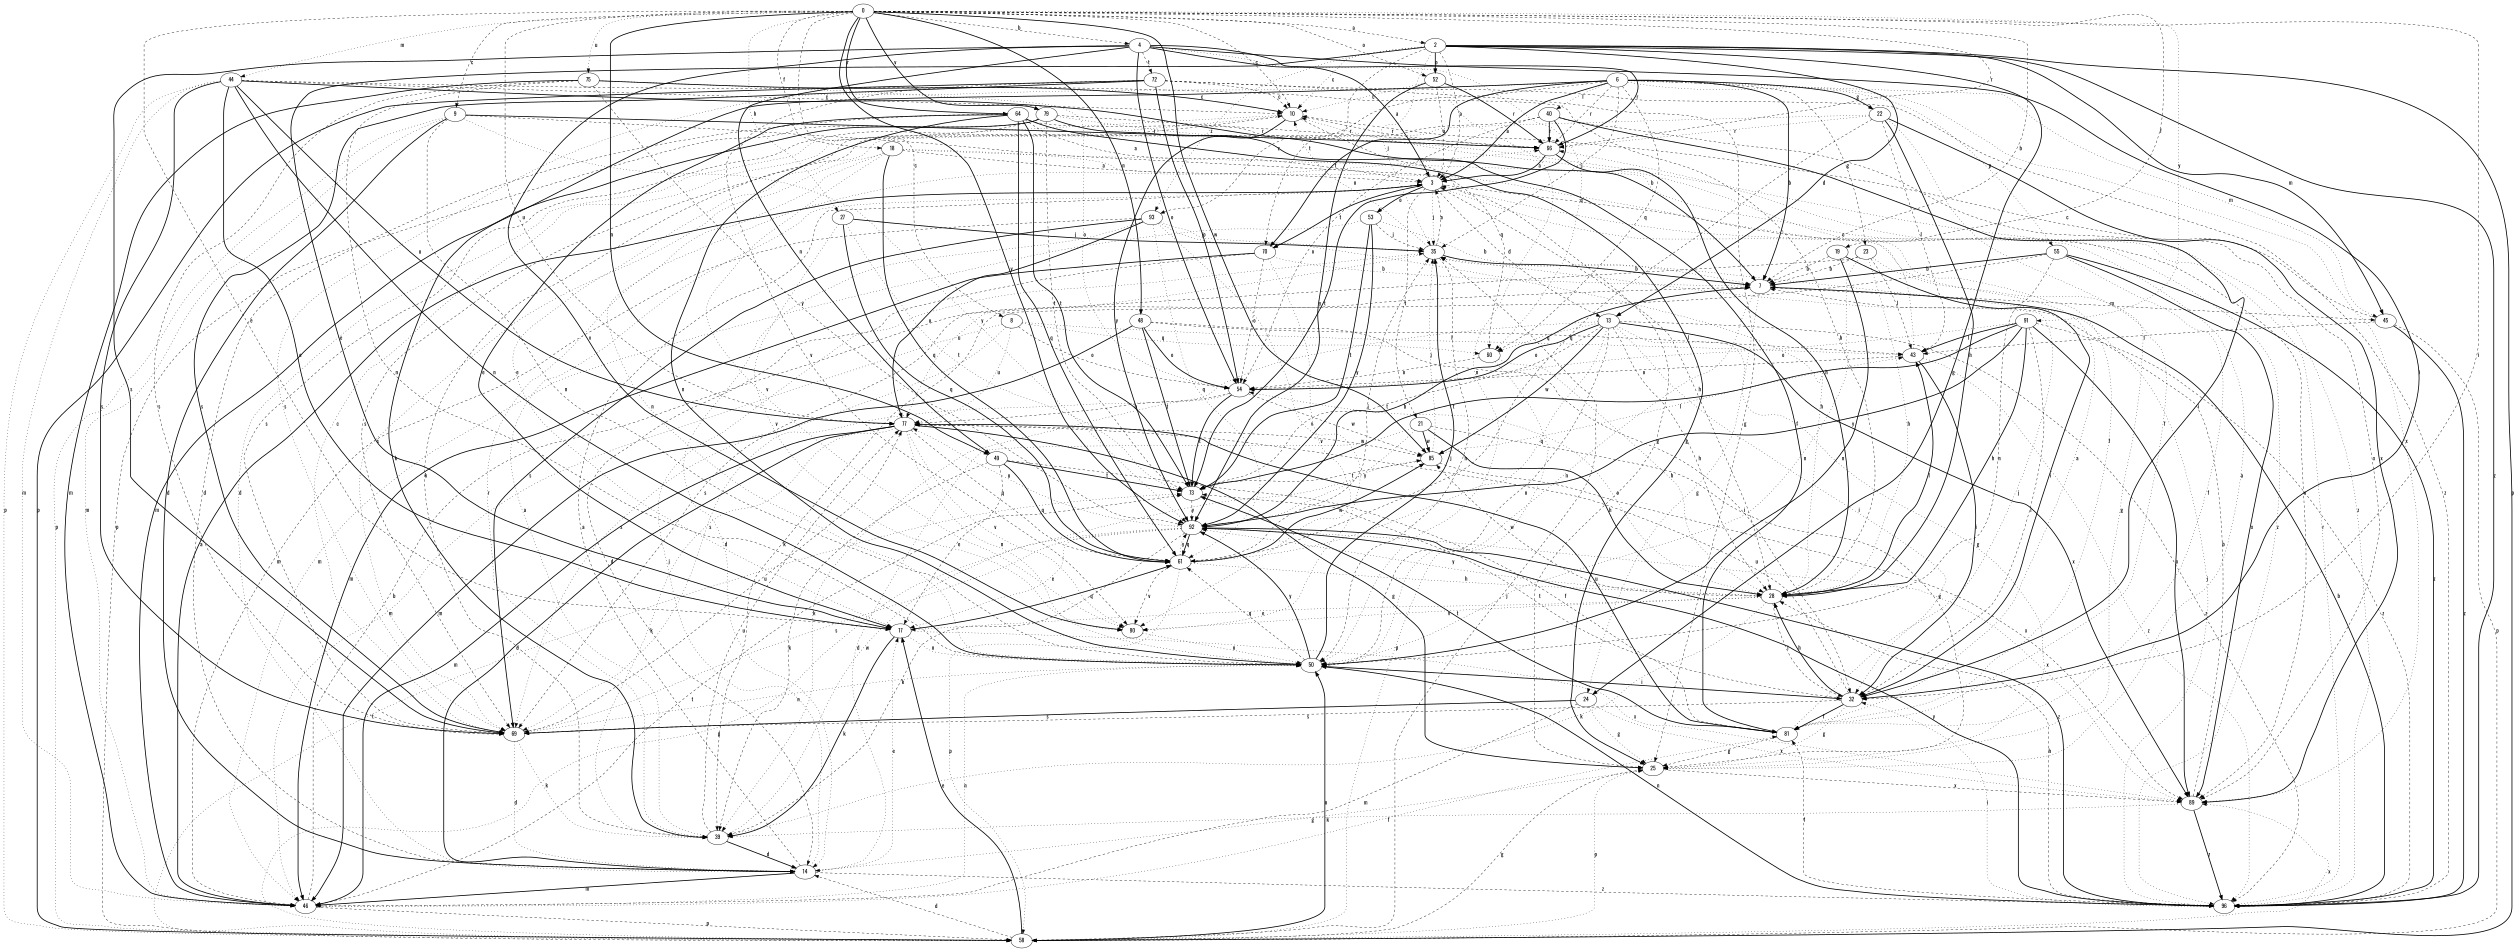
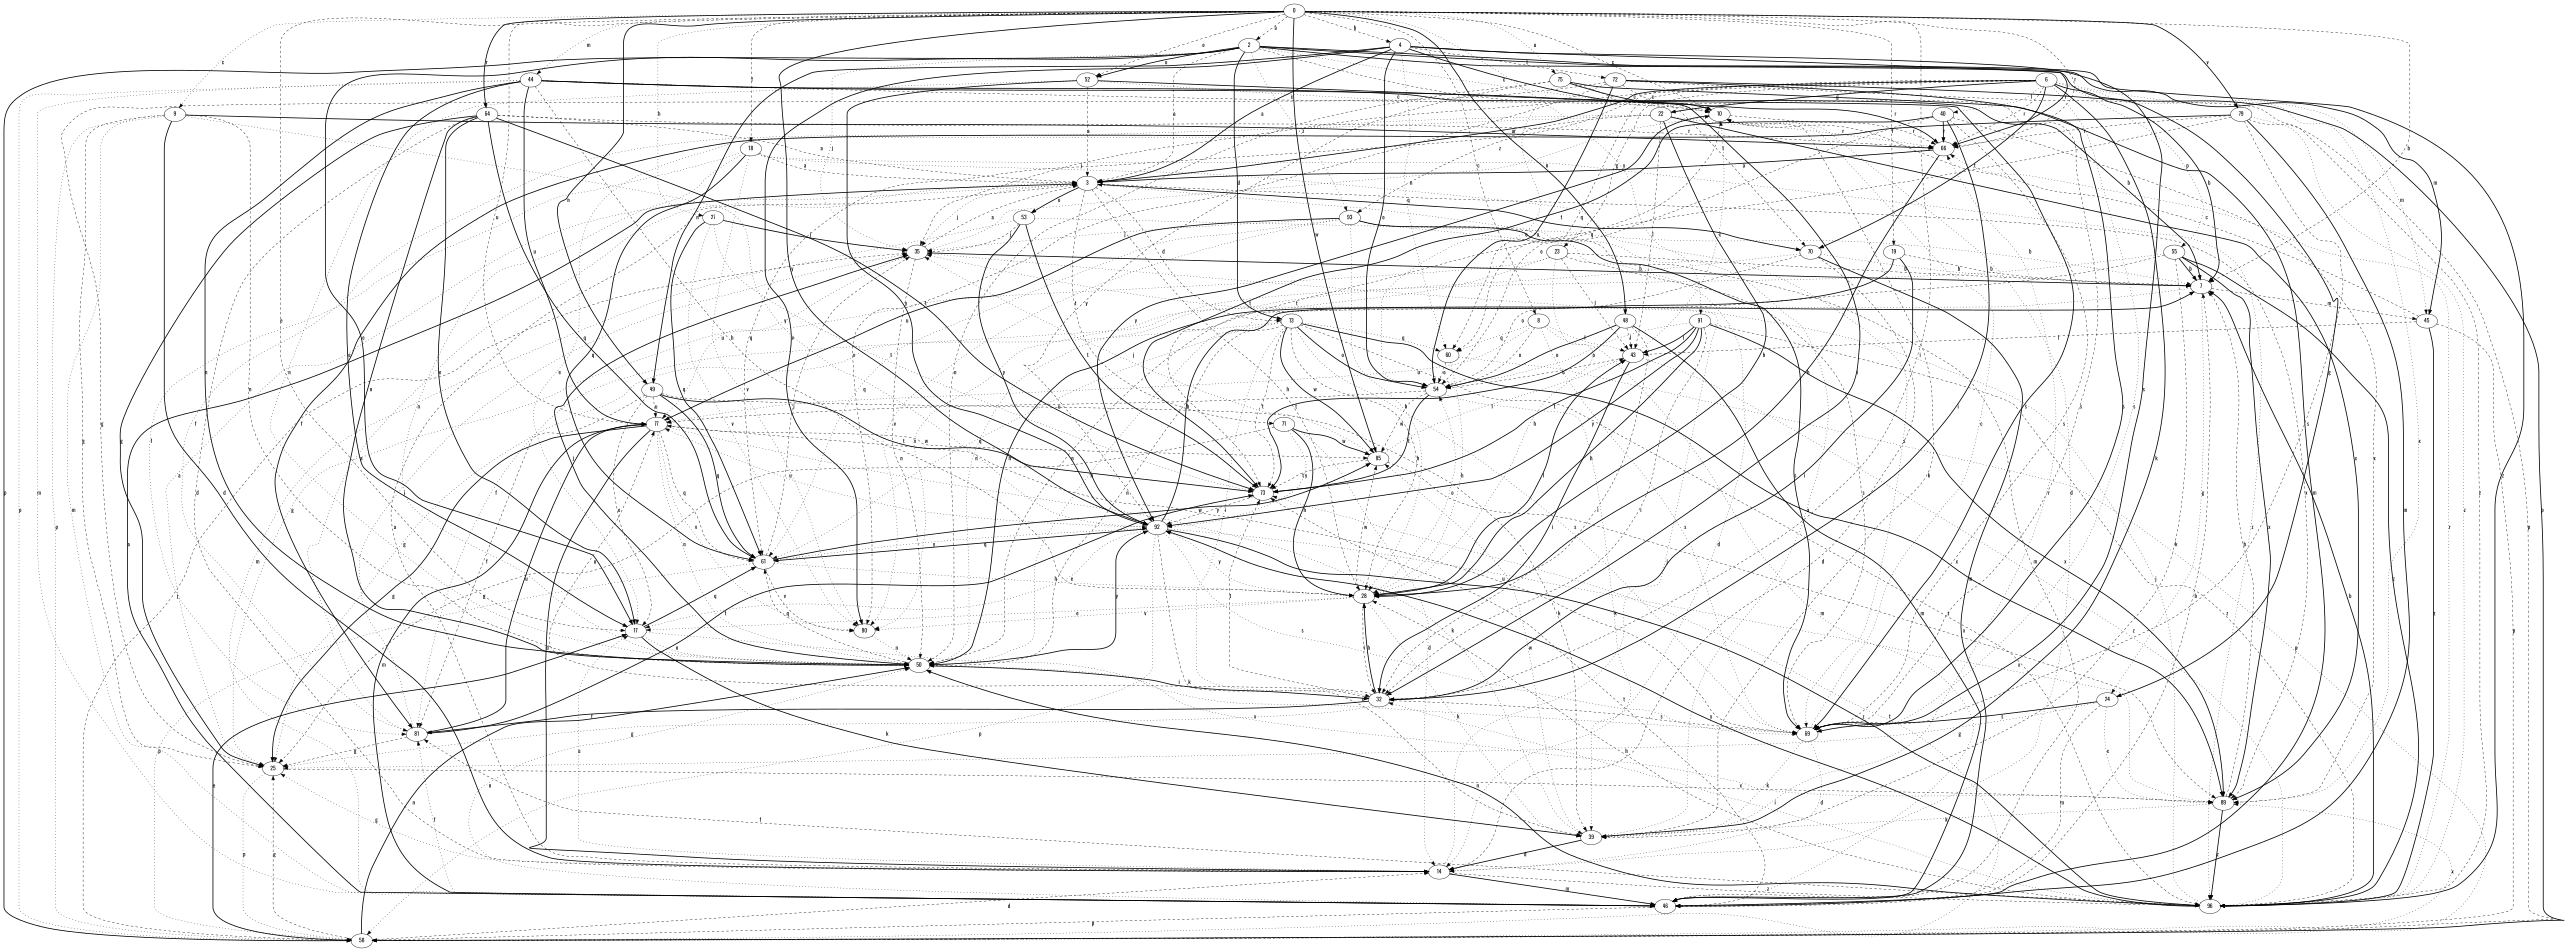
(630, 16) -> (576, 17)
(1421, 424) -> (1284, 424)
(744, 622) -> (654, 405)
